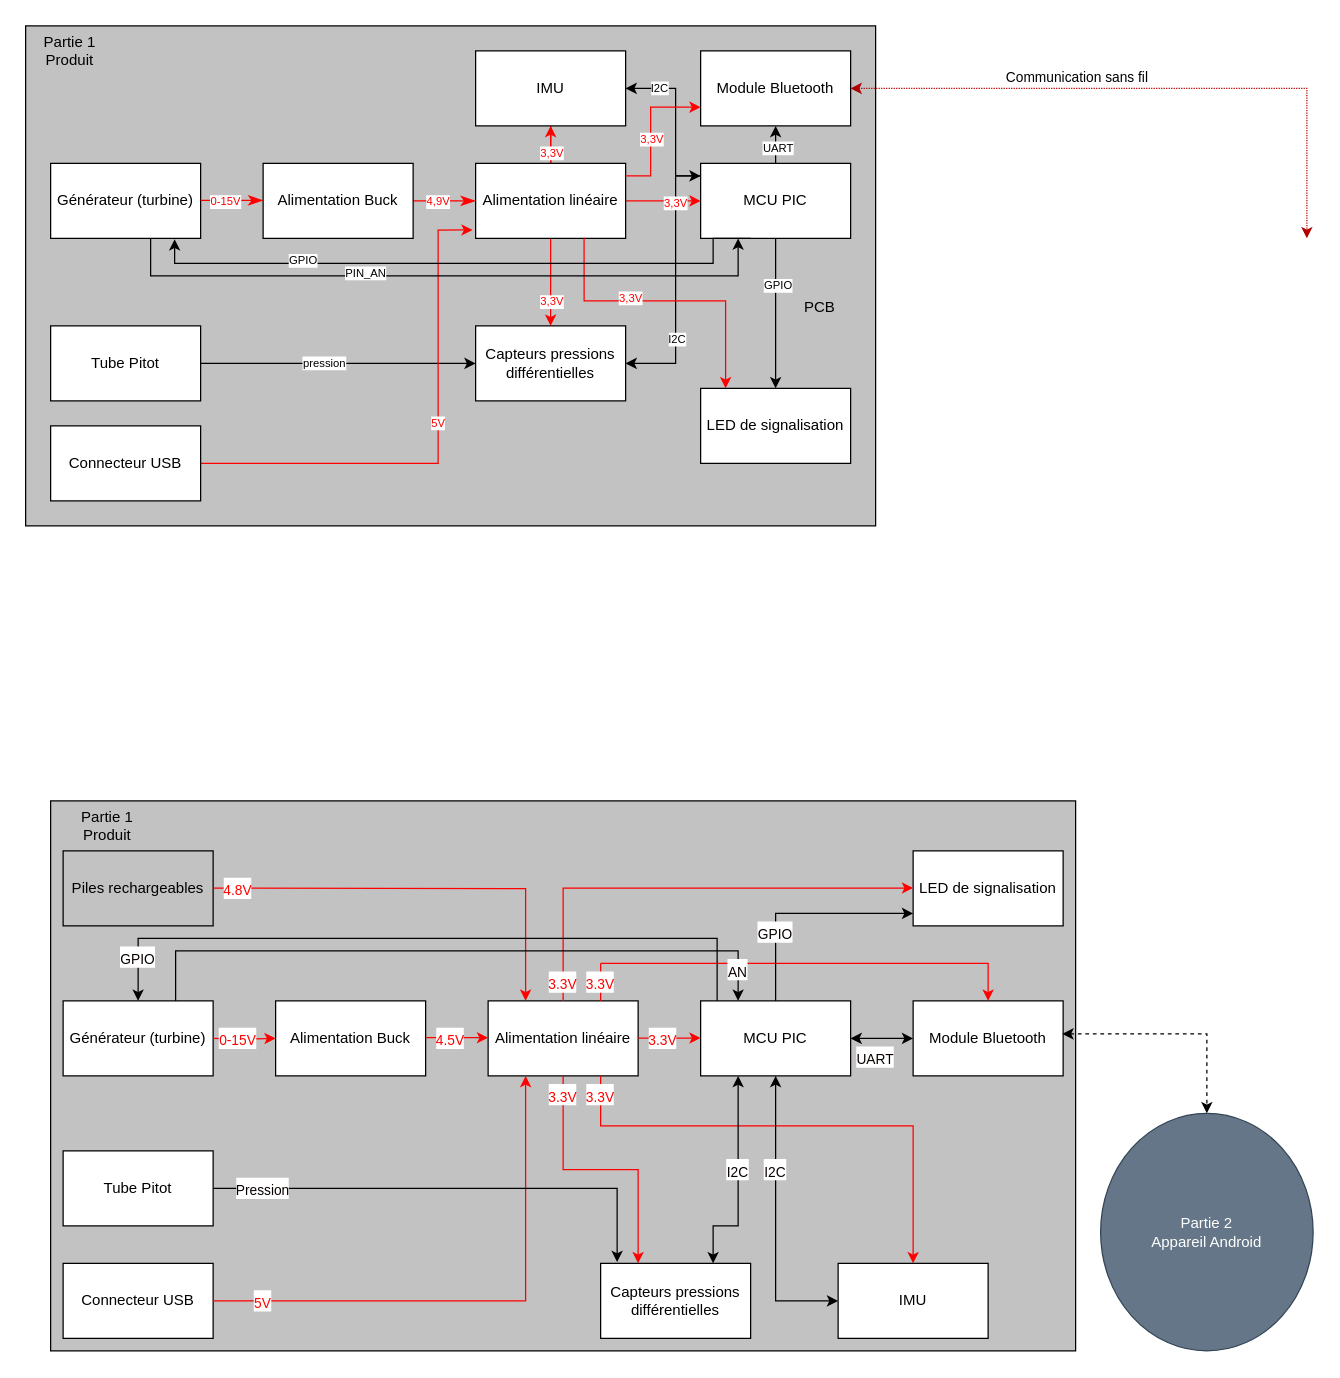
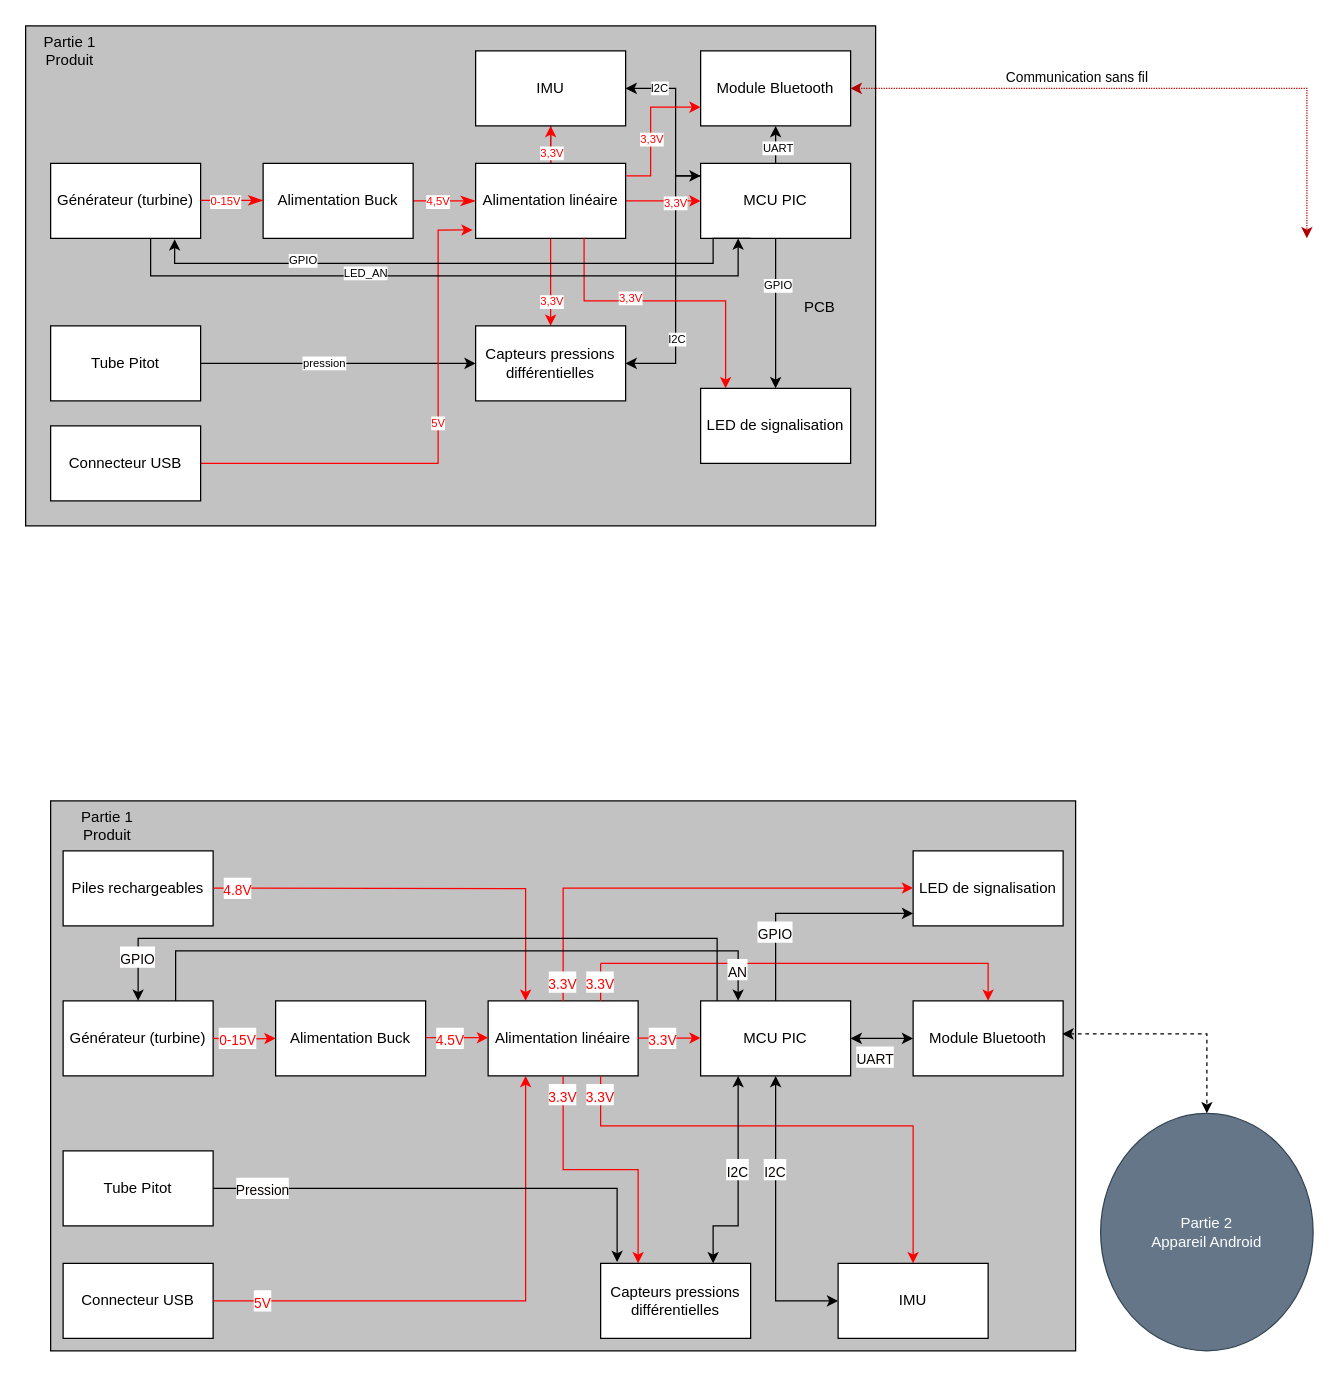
(439, 202) -> (439, 202)
(366, 273) -> (366, 273)
(138, 888) -> (138, 888)
